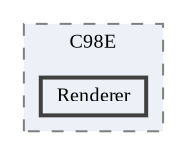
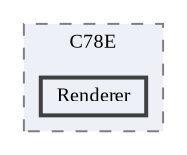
(93, 43) -> (93, 43)
